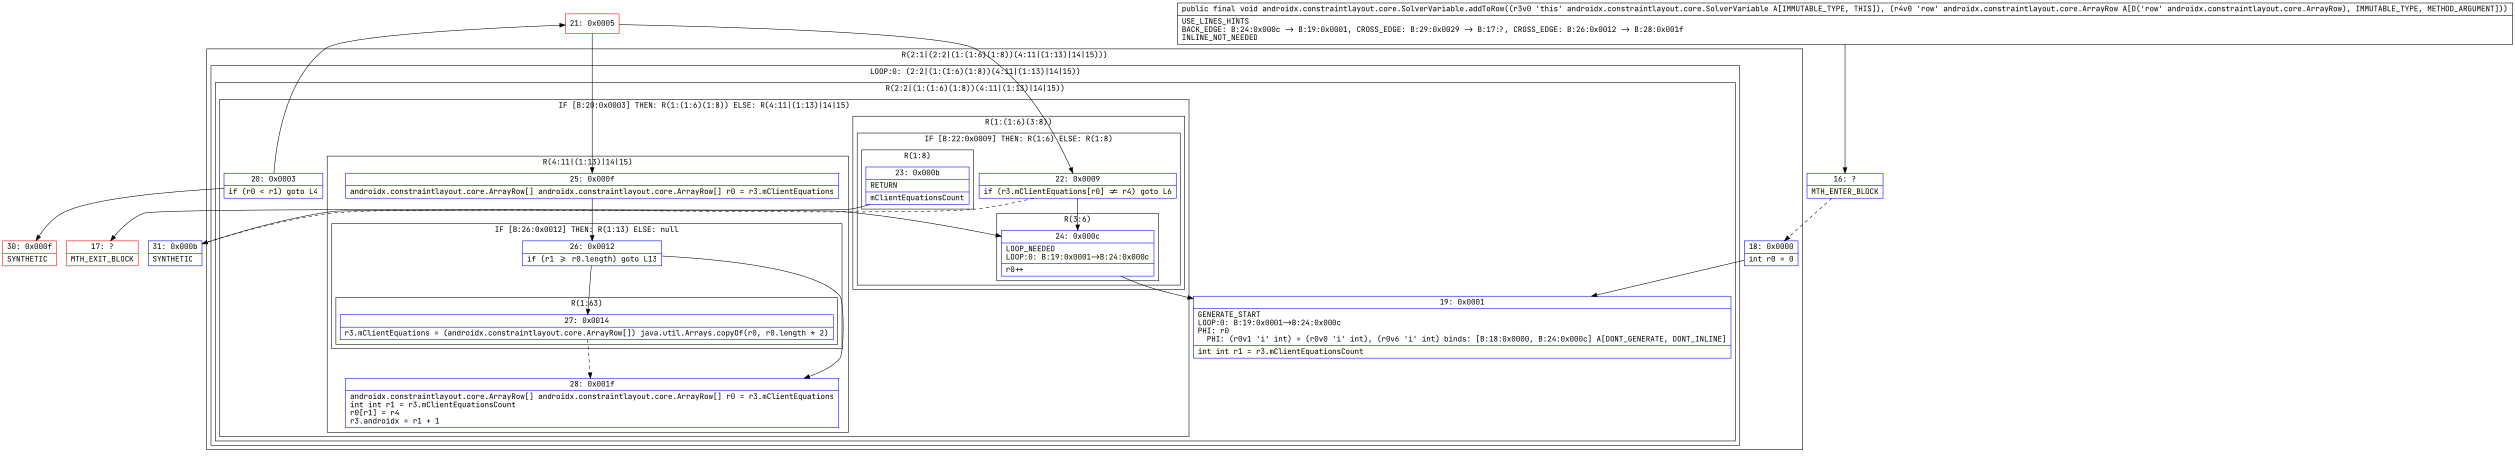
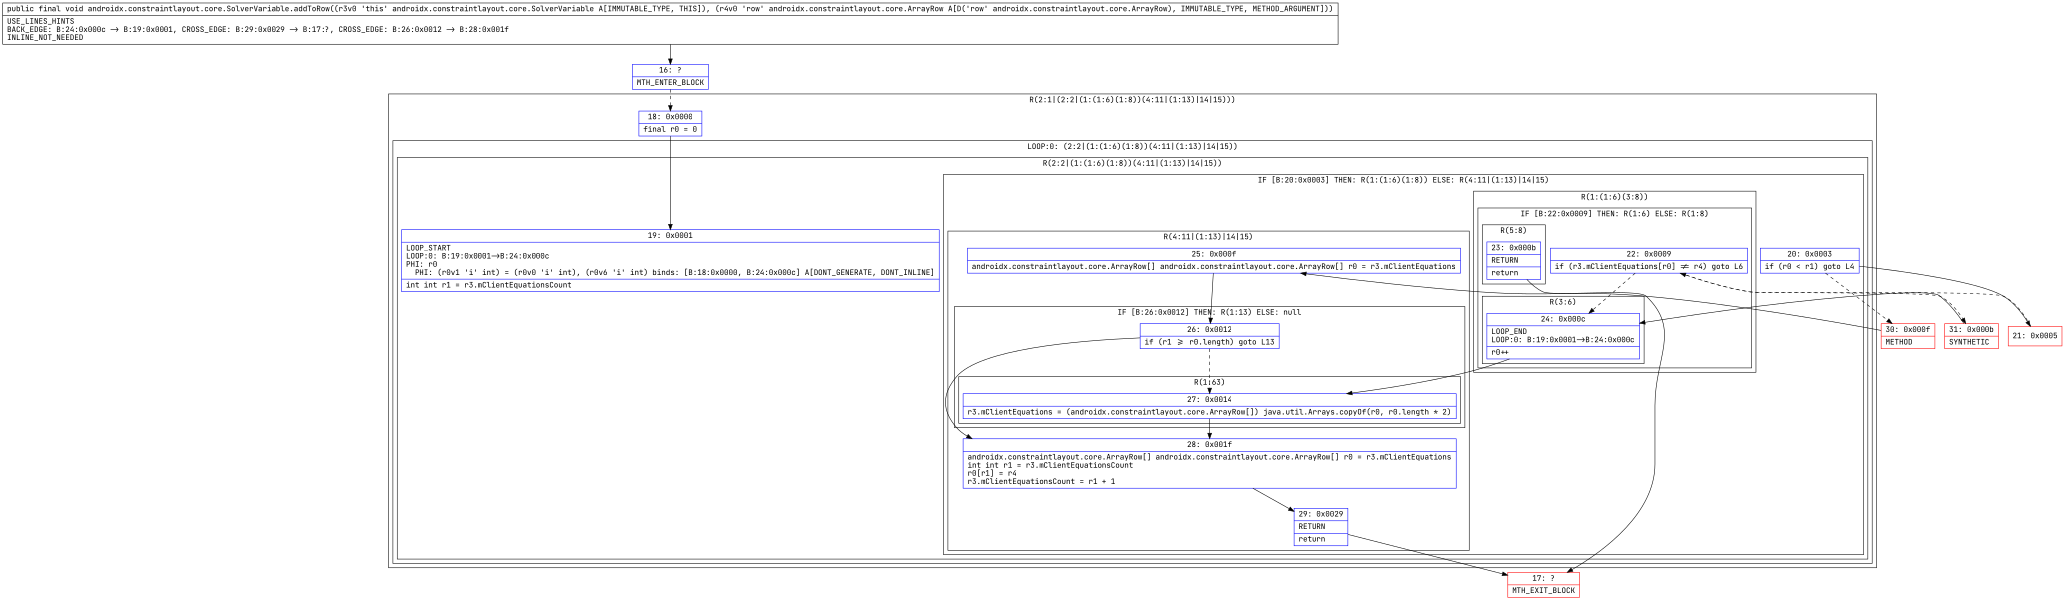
(875, 35) -> (1945, 293)
(592, 104) -> (1652, 297)
(917, 156) -> (1514, 231)
(126, 197) -> (1860, 299)
(917, 198) -> (1505, 273)
(1078, 210) -> (1617, 289)
(1030, 249) -> (1509, 332)
(175, 253) -> (1972, 336)
(27, 259) -> (1899, 342)
(1771, 259) -> (670, 130)
(590, 287) -> (1210, 368)
(1169, 293) -> (1432, 380)
(1229, 315) -> (428, 248)
(589, 356) -> (1210, 426)
(395, 421) -> (1042, 482)
none -> (1321, 527)
